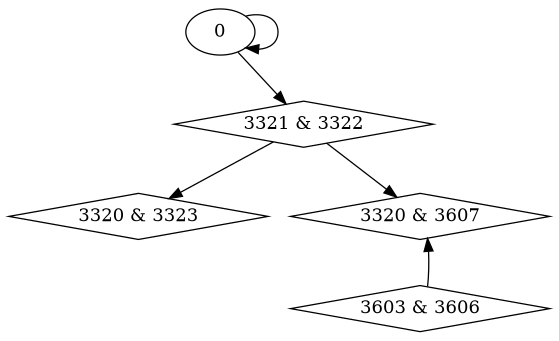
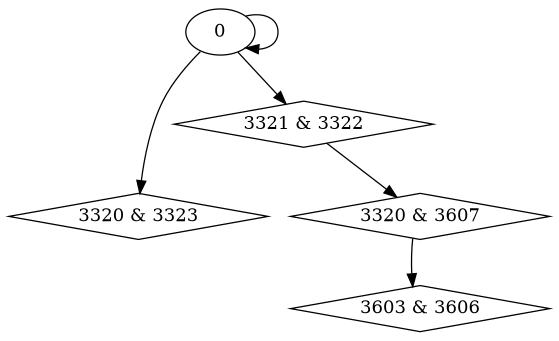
(227, 167) -> (159, 110)
(429, 269) -> (412, 256)
